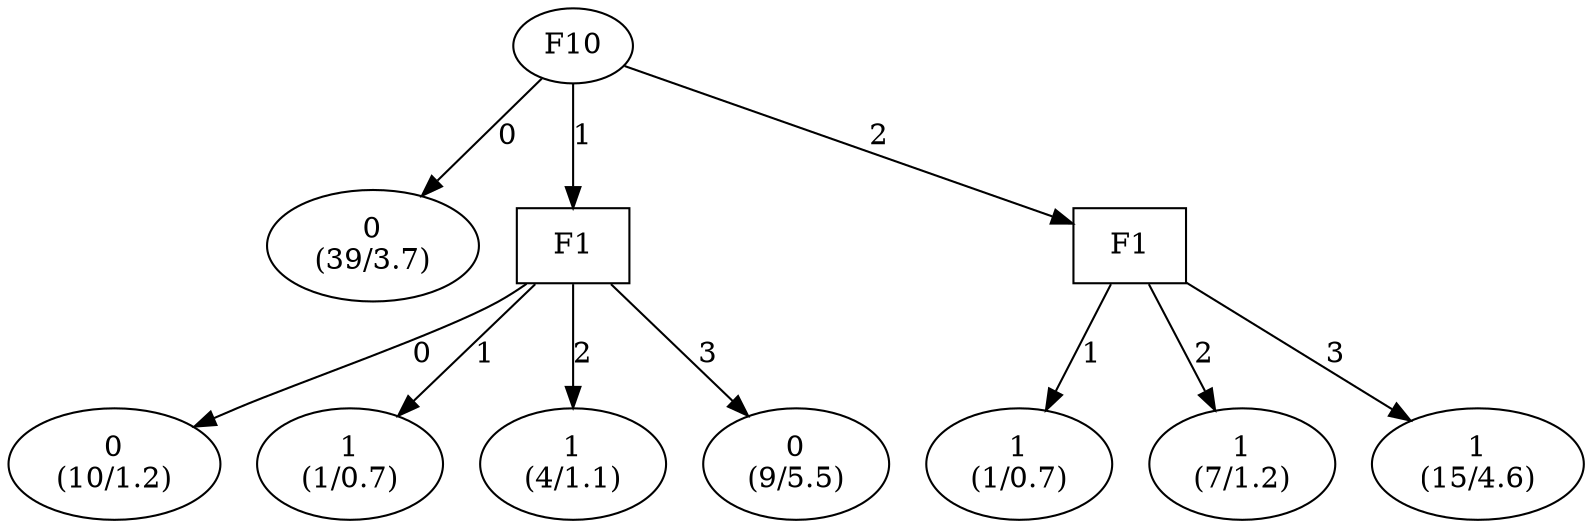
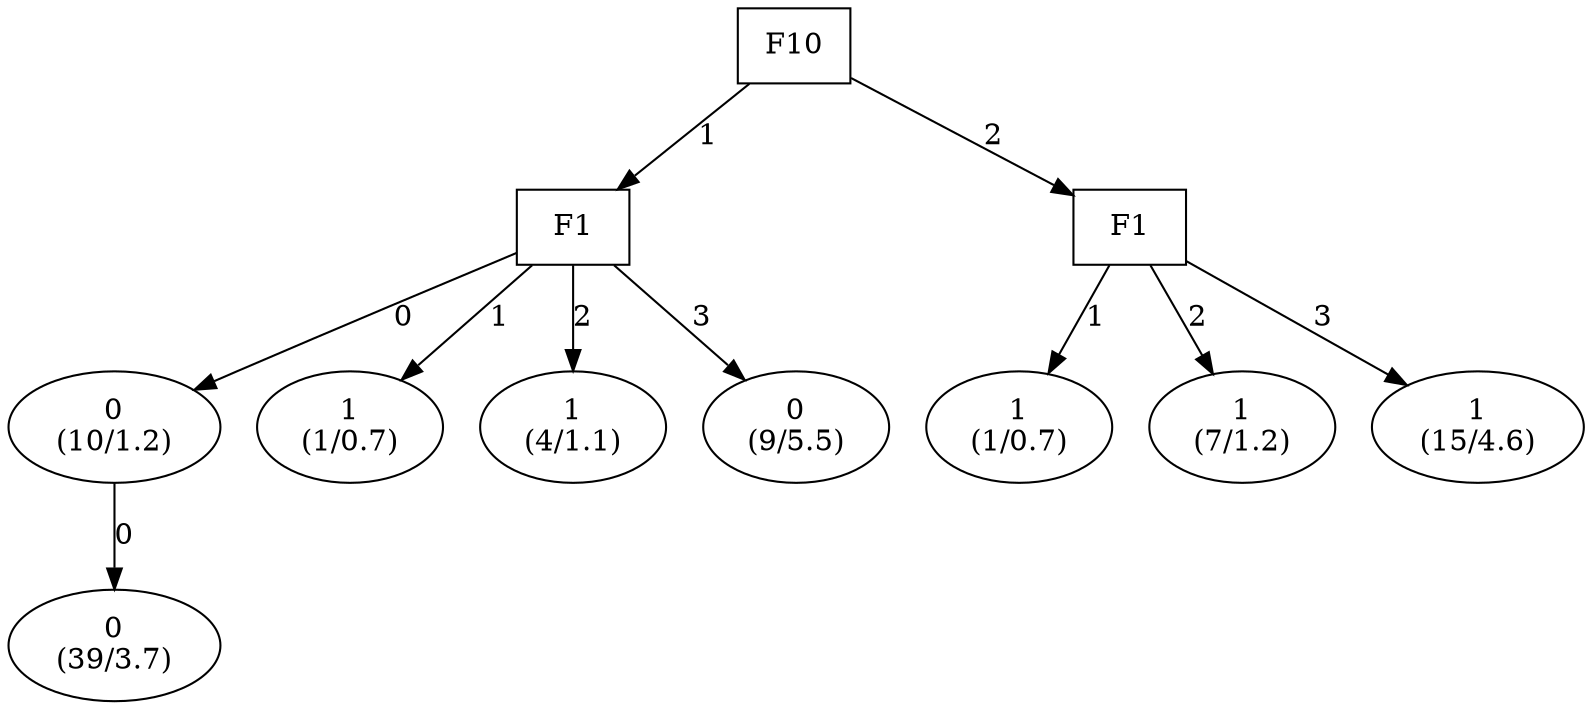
(573, 46) -> (794, 46)
(490, 130) -> (114, 526)
